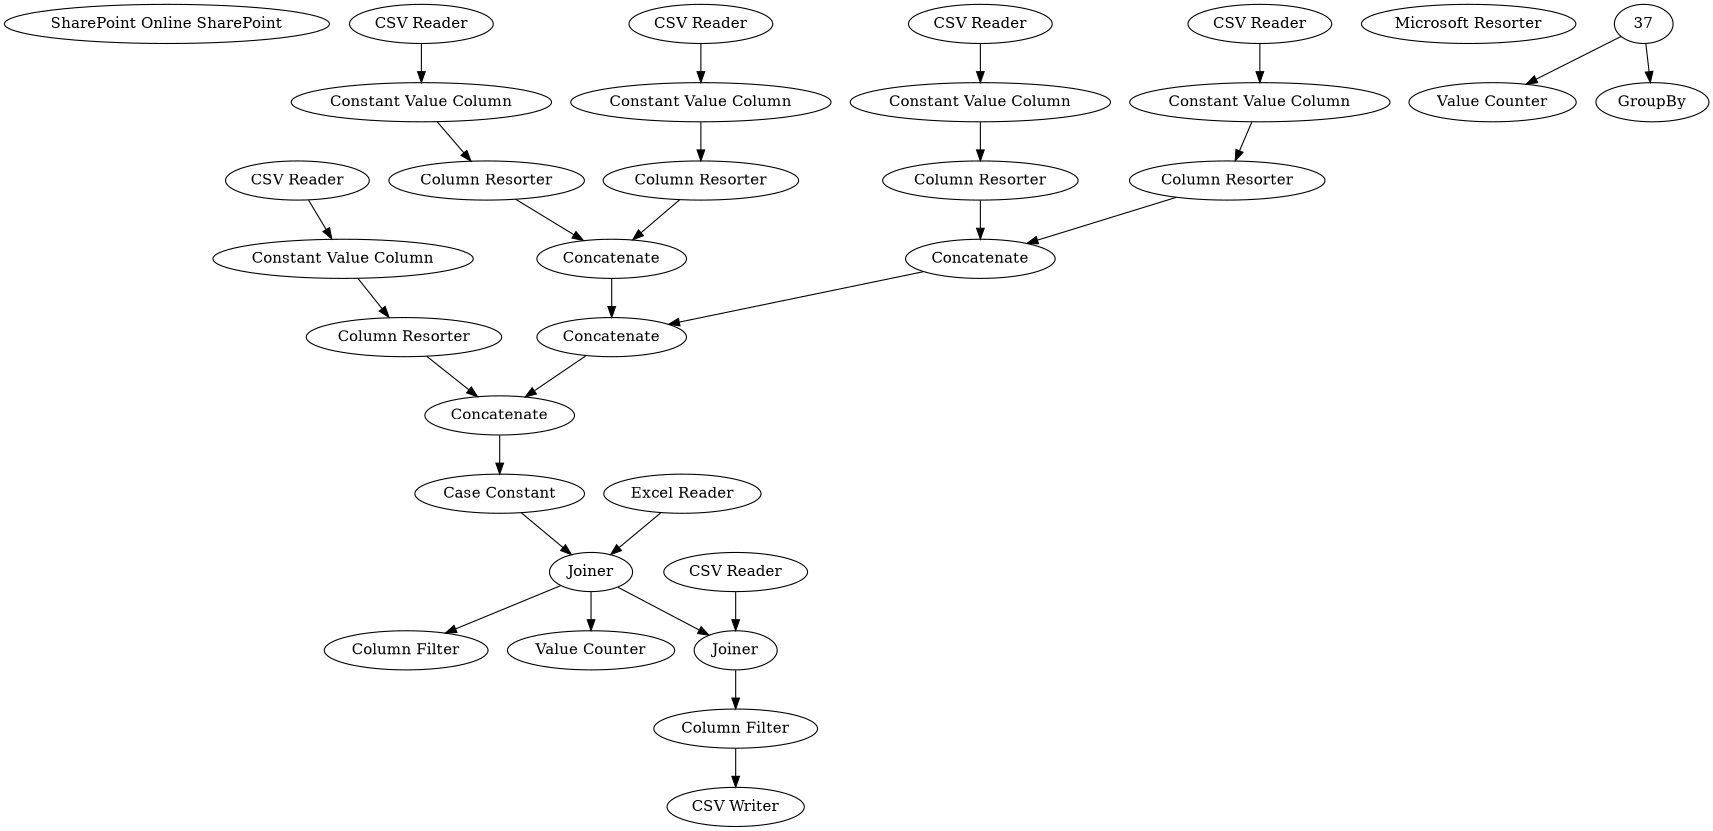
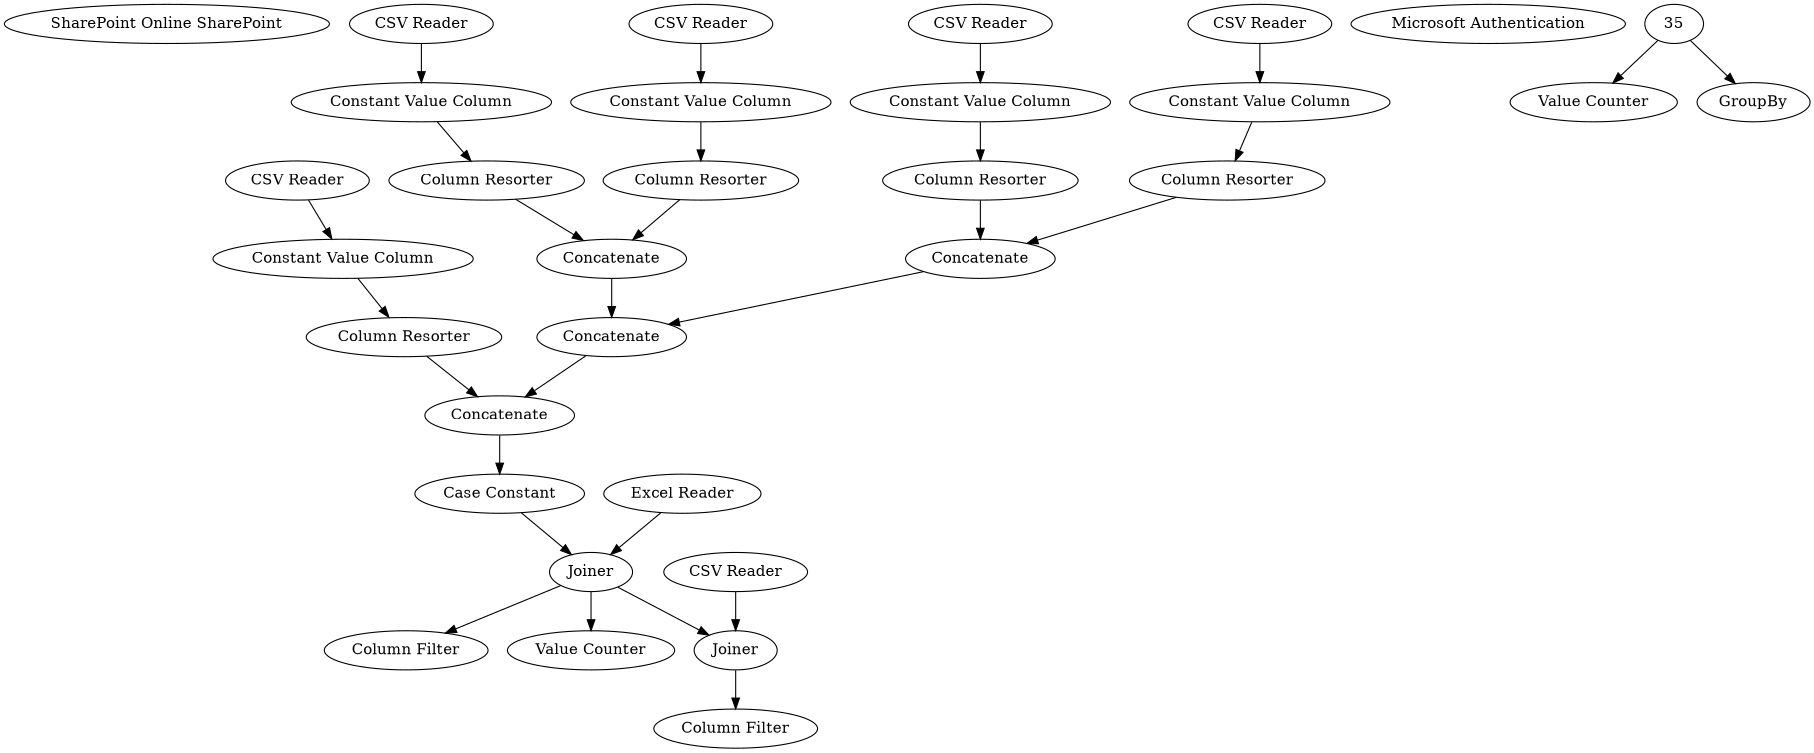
(1469, 24) -> (1488, 24)
(1644, 24) -> (1674, 24)
(736, 807) -> none
